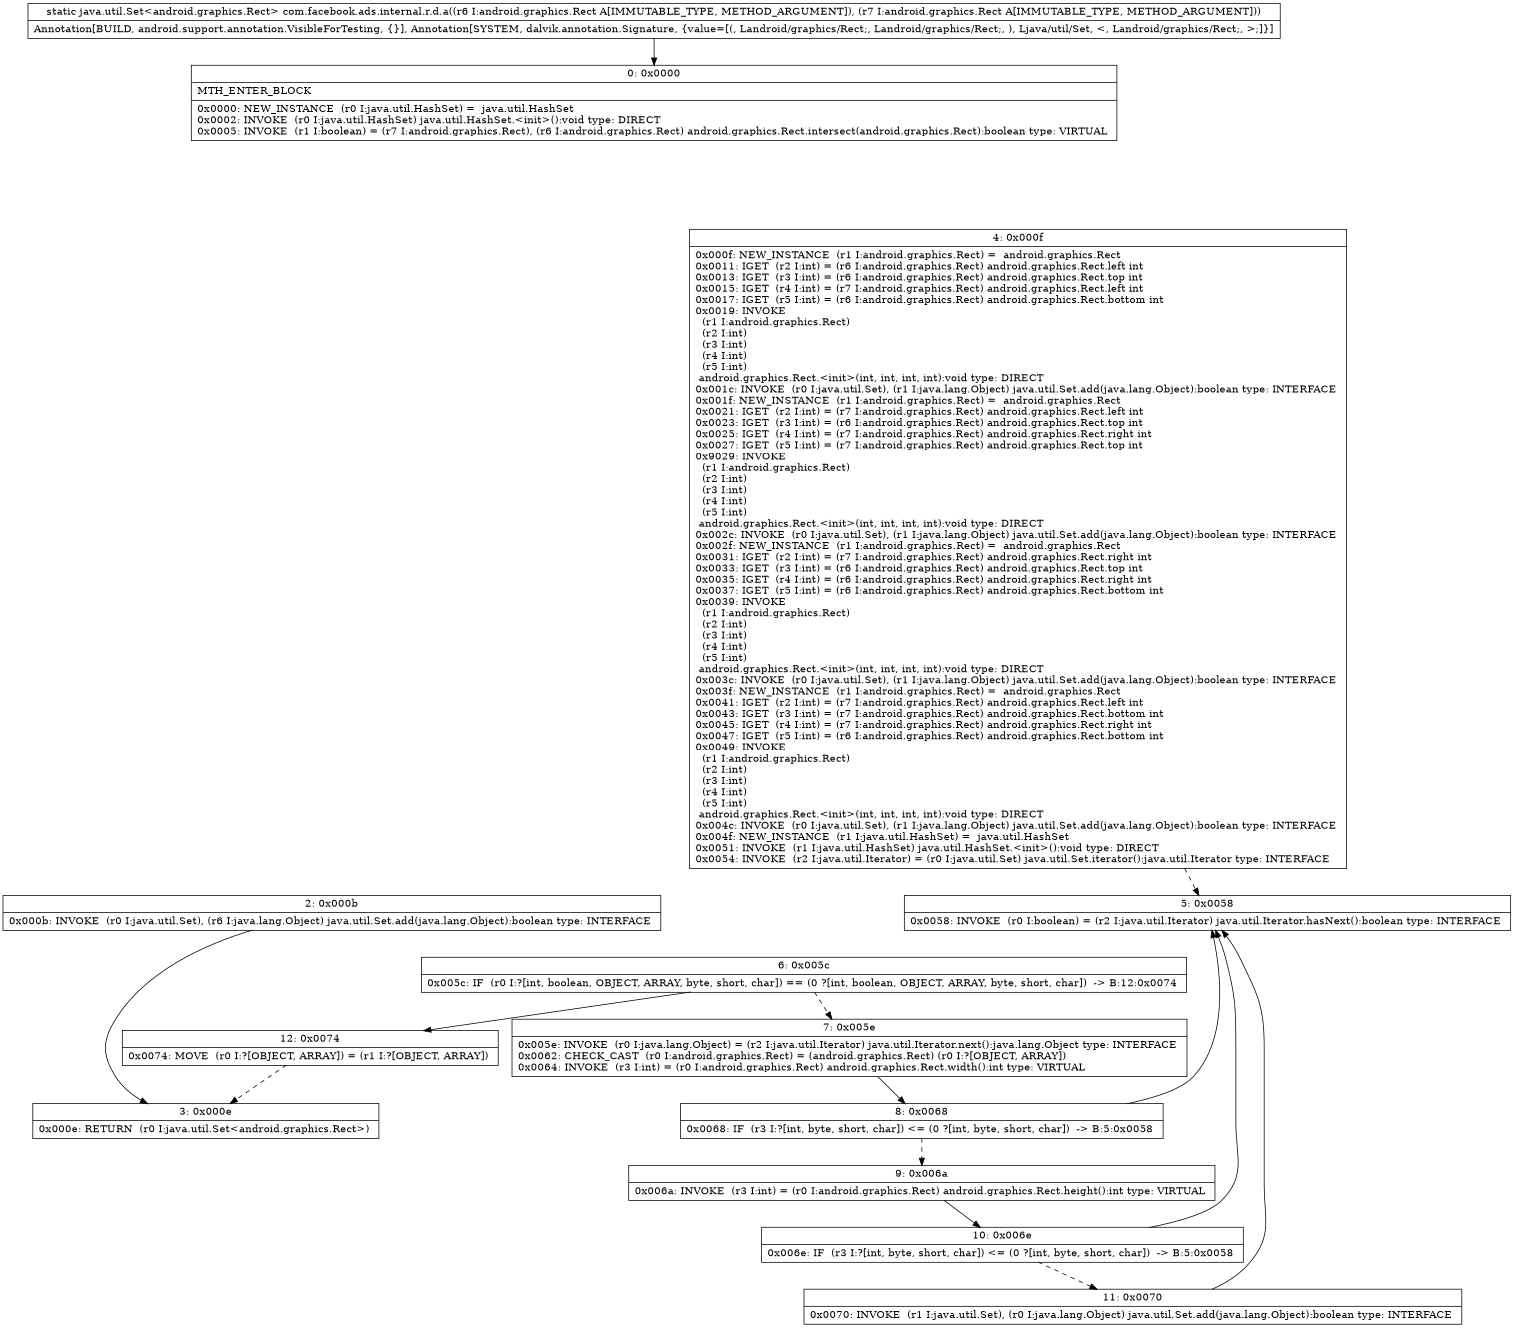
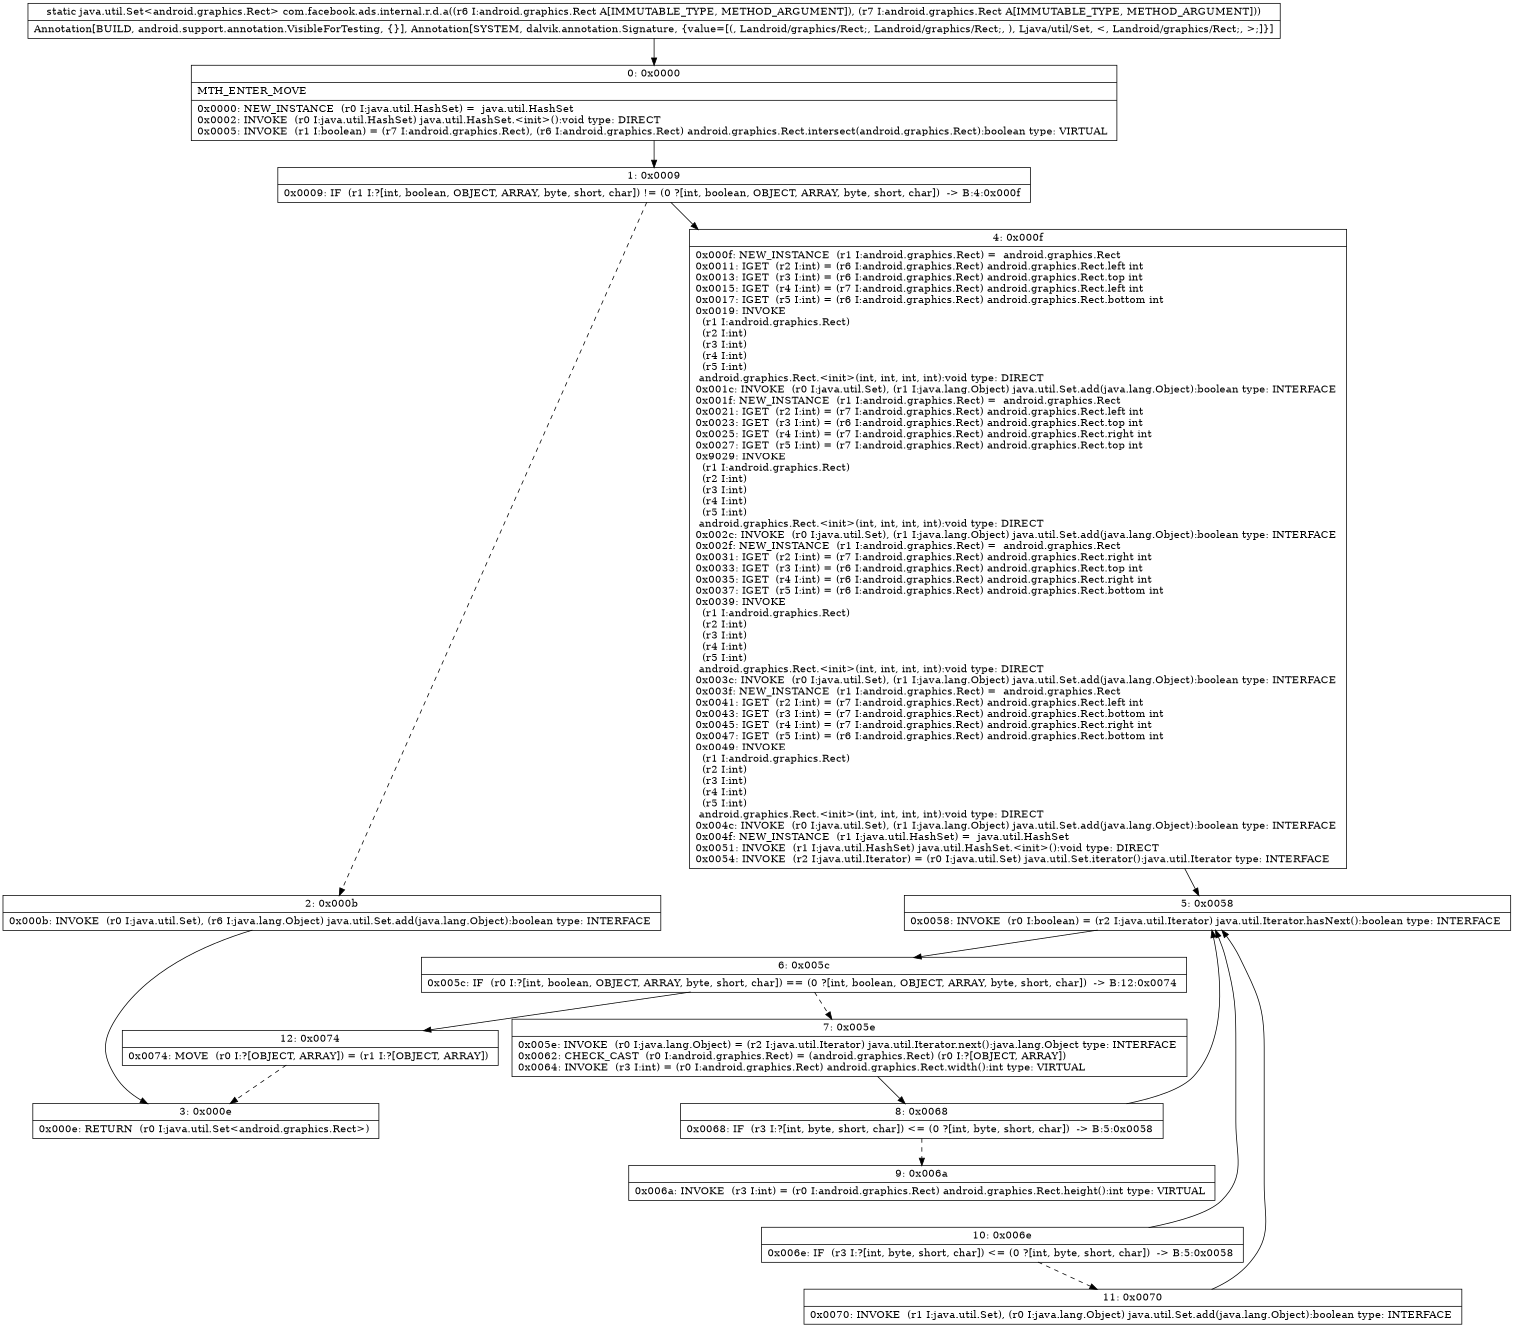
(255, 91) -> (252, 91)
none -> (654, 185)
(1190, 879) -> (1190, 879)
none -> (1009, 943)
(959, 1212) -> none
